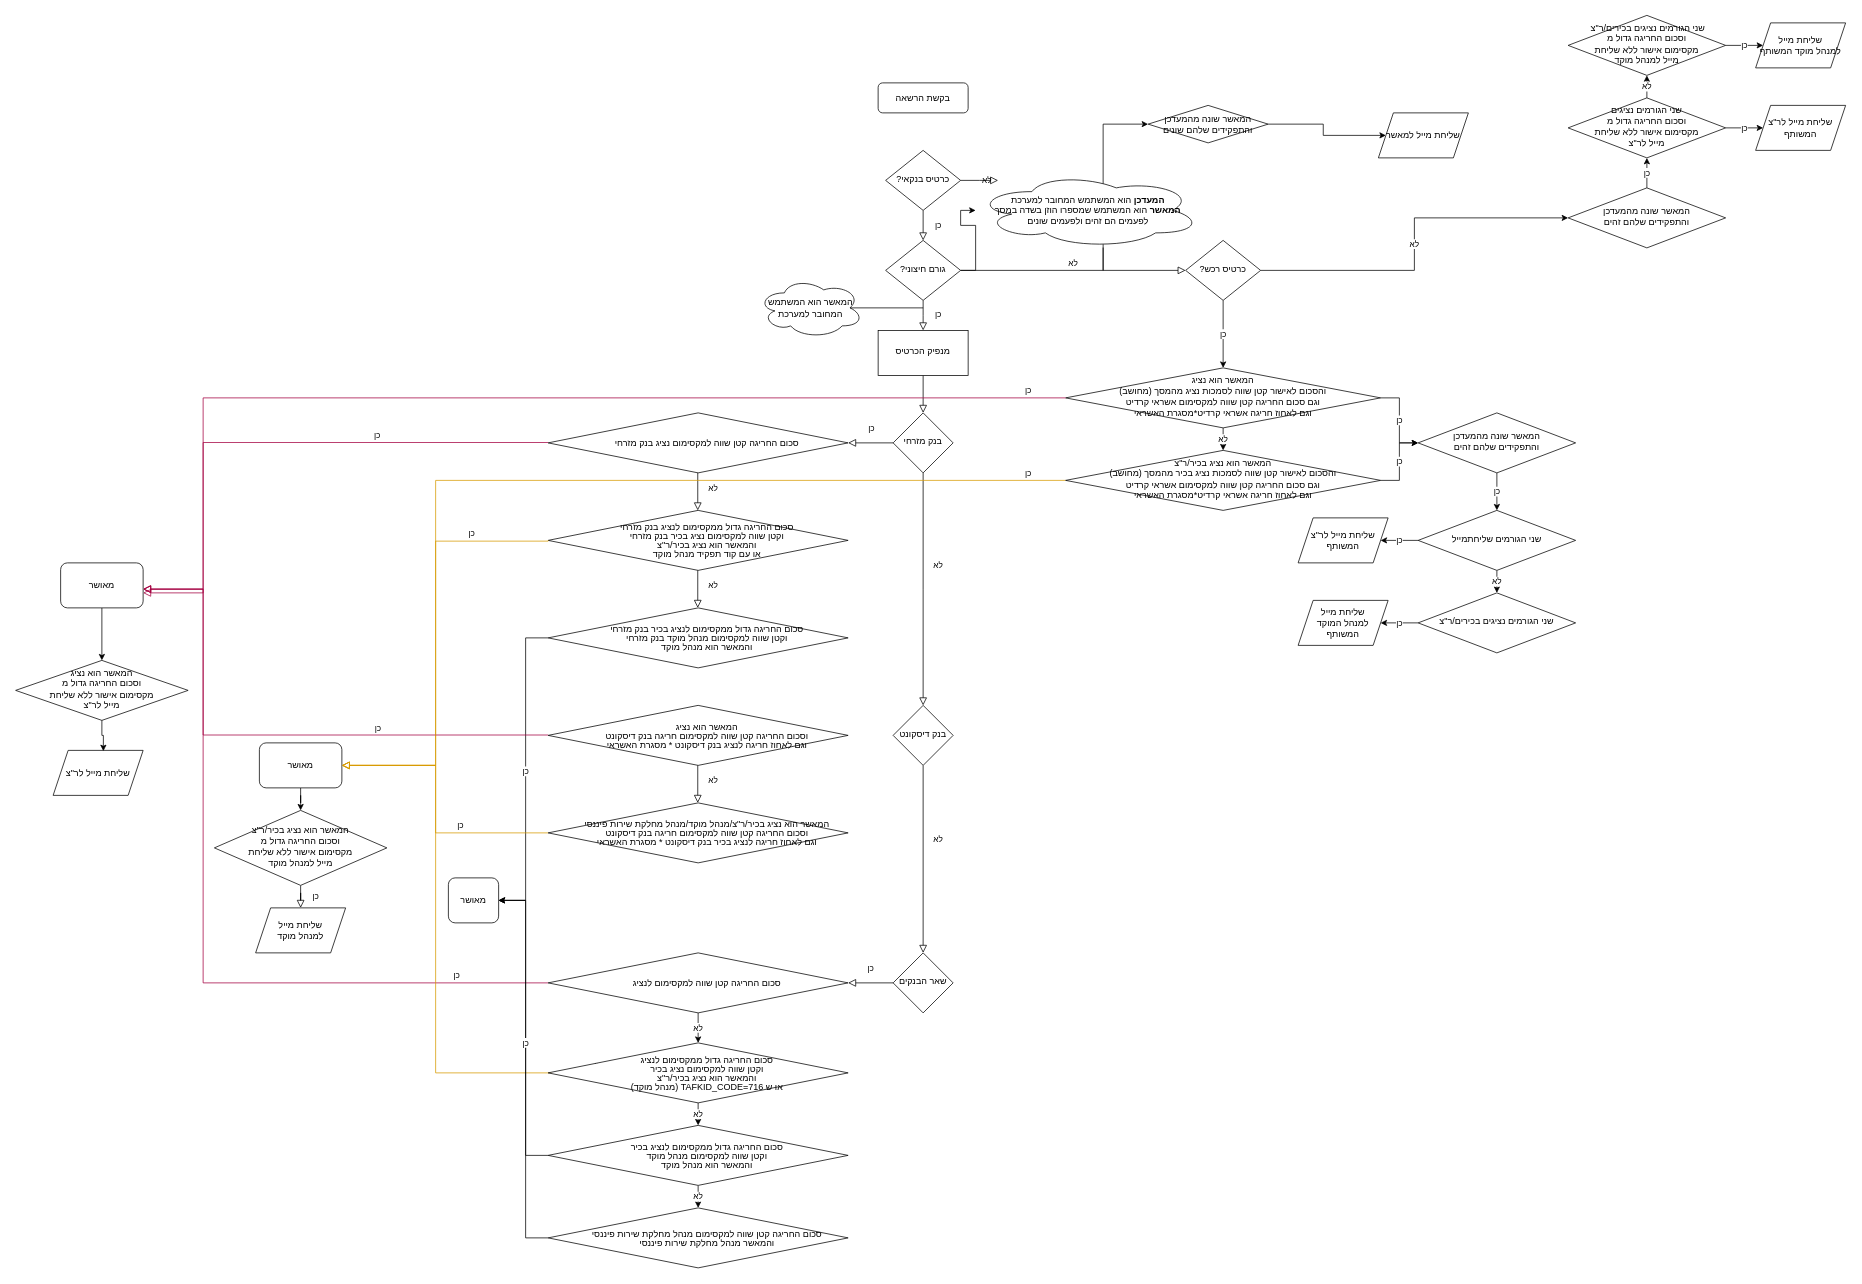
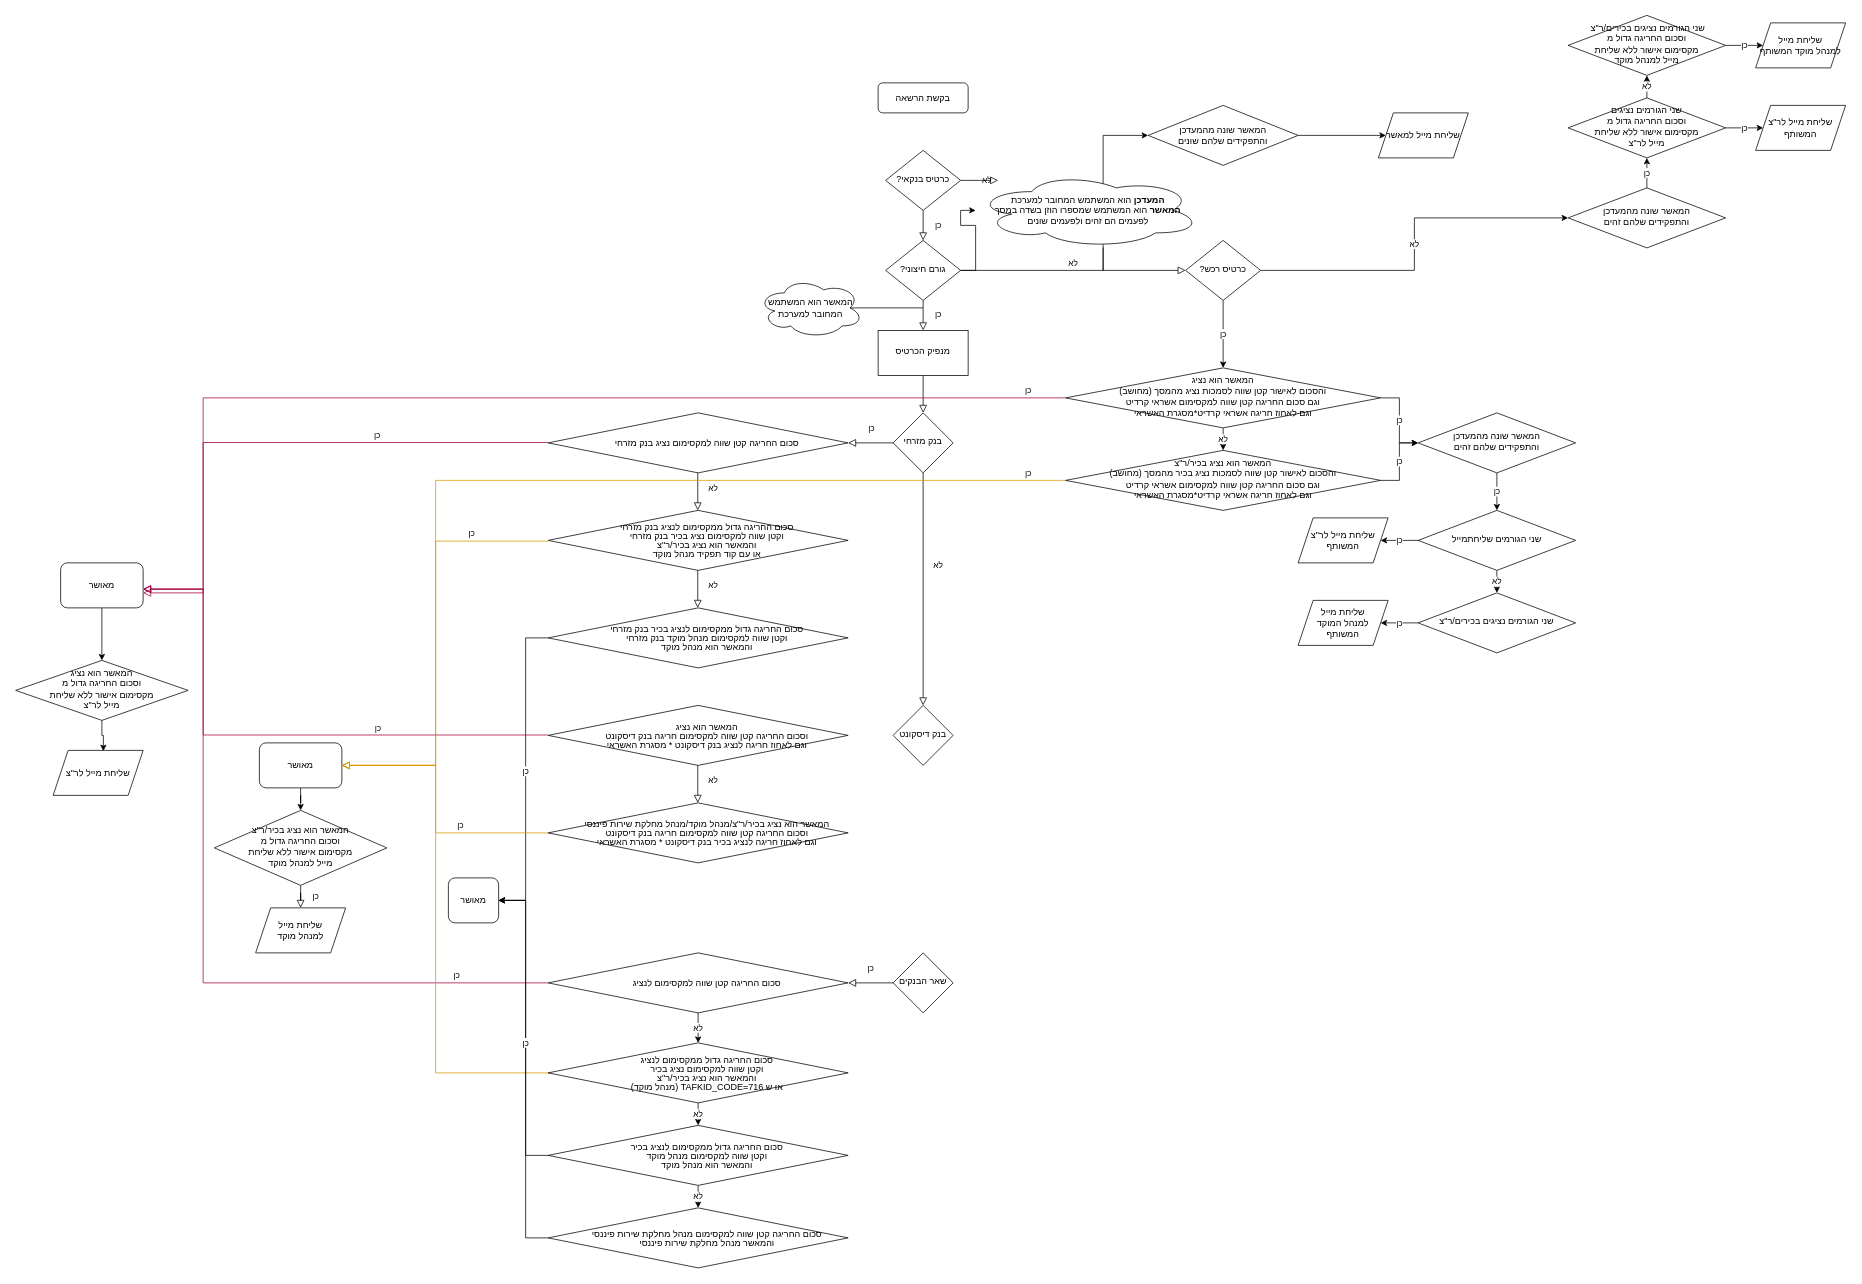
(1208, 124) -> (1223, 135)
(923, 855) -> none
